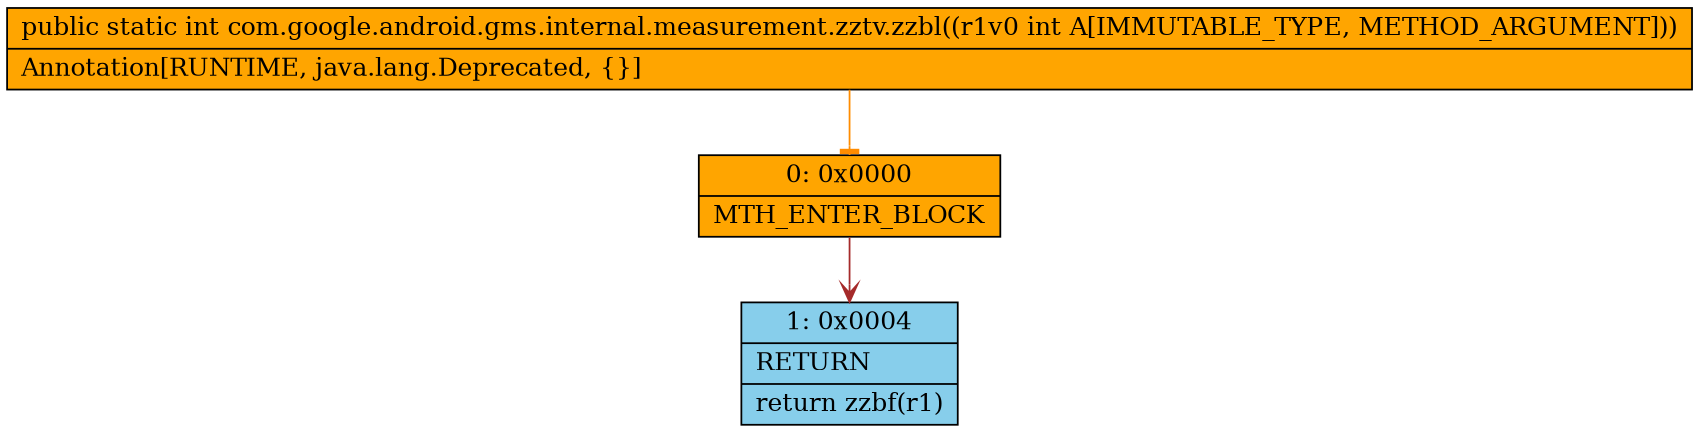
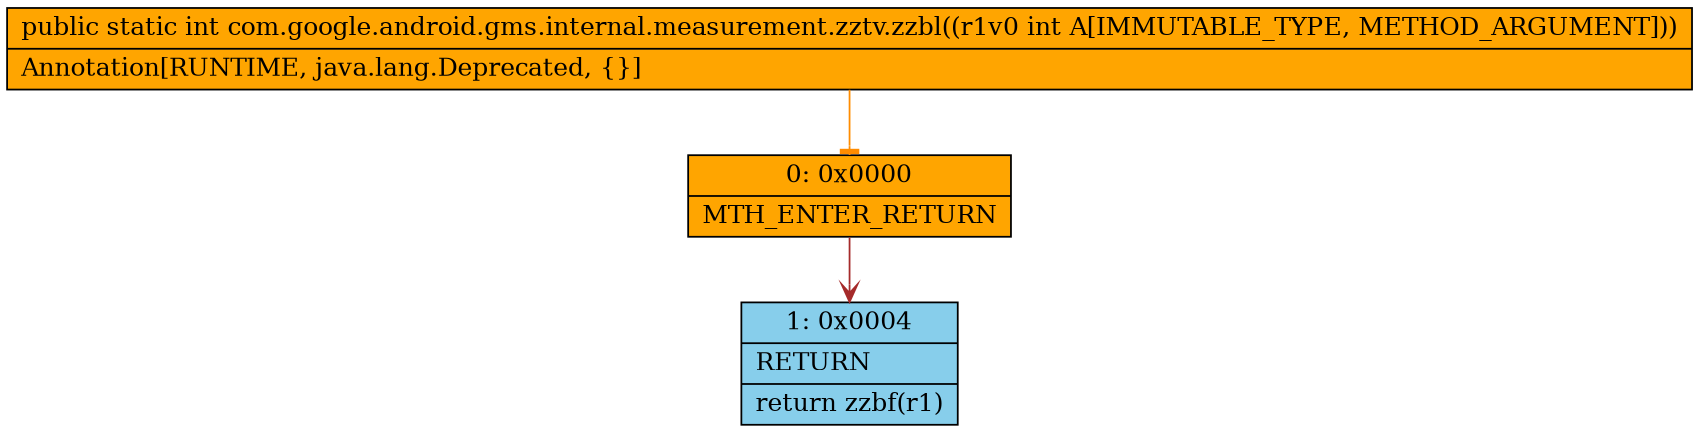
(850, 215) -> (850, 215)
